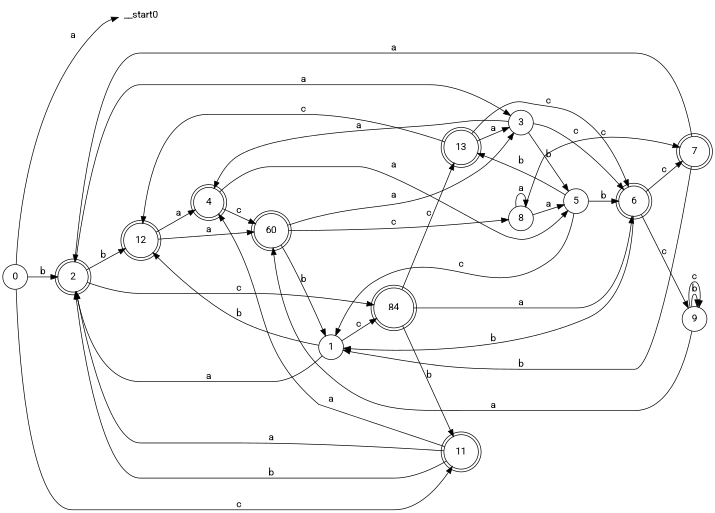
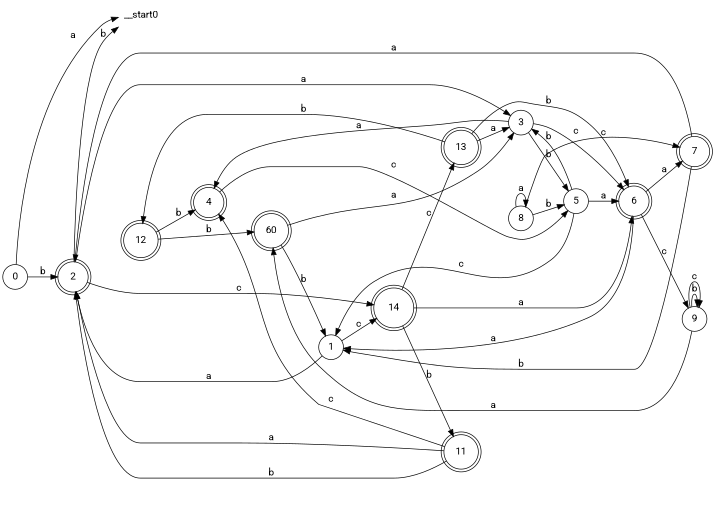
(548, 101) -> (548, 101)
(304, 109) -> (304, 109)
(394, 165) -> (394, 165)
(664, 170) -> (664, 170)
(526, 173) -> (559, 158)
(604, 196) -> (604, 196)
(548, 204) -> (548, 204)
(178, 213) -> (178, 213)
(236, 215) -> none
(395, 228) -> none
(209, 230) -> (209, 230)
(103, 261) -> (80, 143)
(394, 308) -> (394, 308)
(231, 316) -> none
(493, 339) -> (493, 339)
(331, 399) -> (331, 399)
(149, 510) -> none
